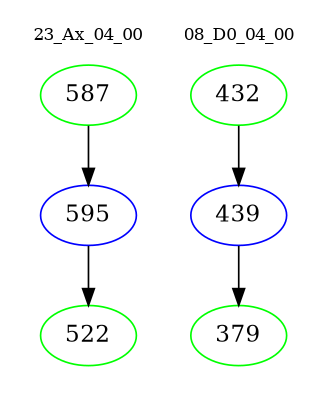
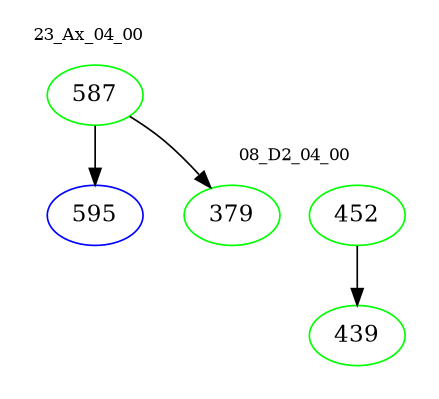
(240, 36) -> (295, 156)
(239, 95) -> (357, 215)
(239, 215) -> (357, 336)
(239, 267) -> (182, 157)
(88, 336) -> none
